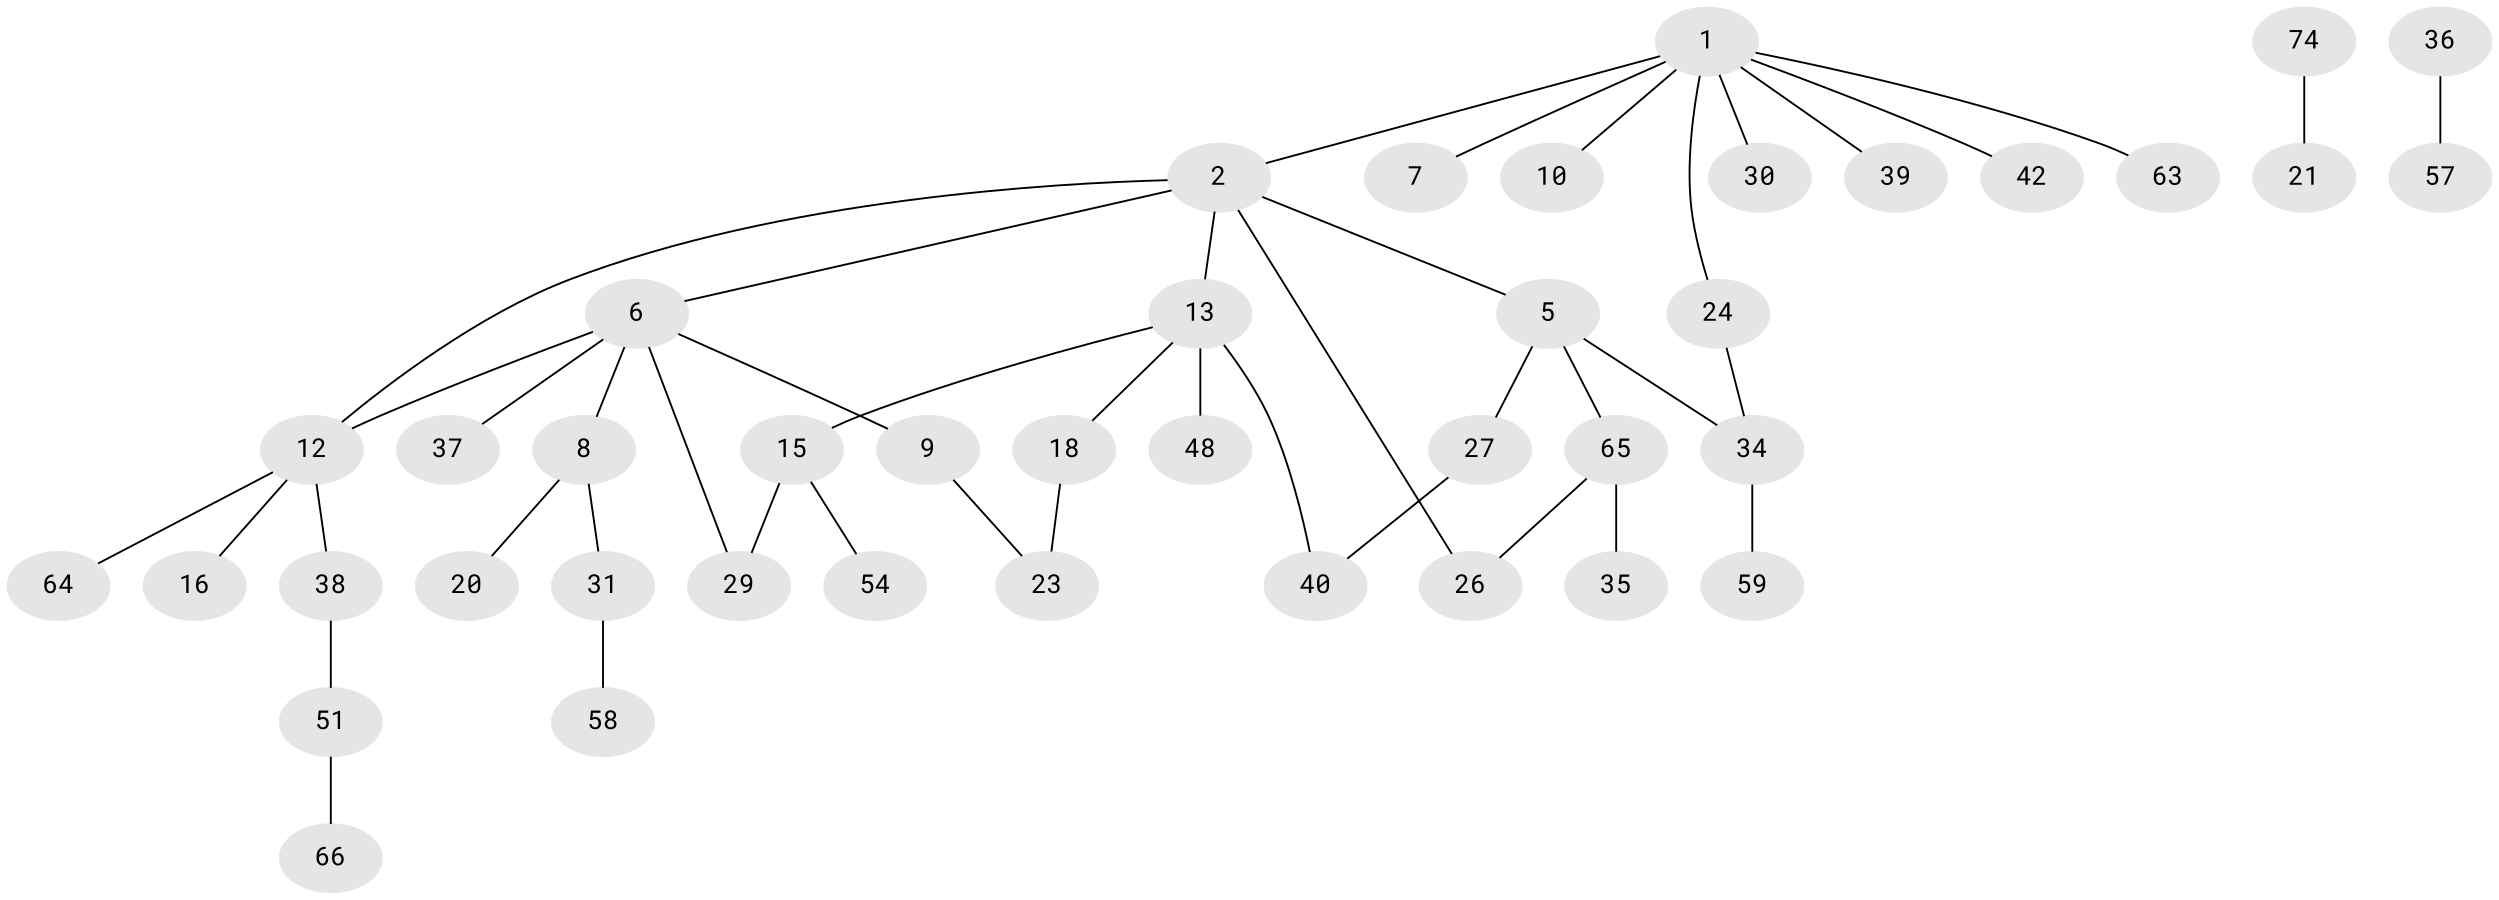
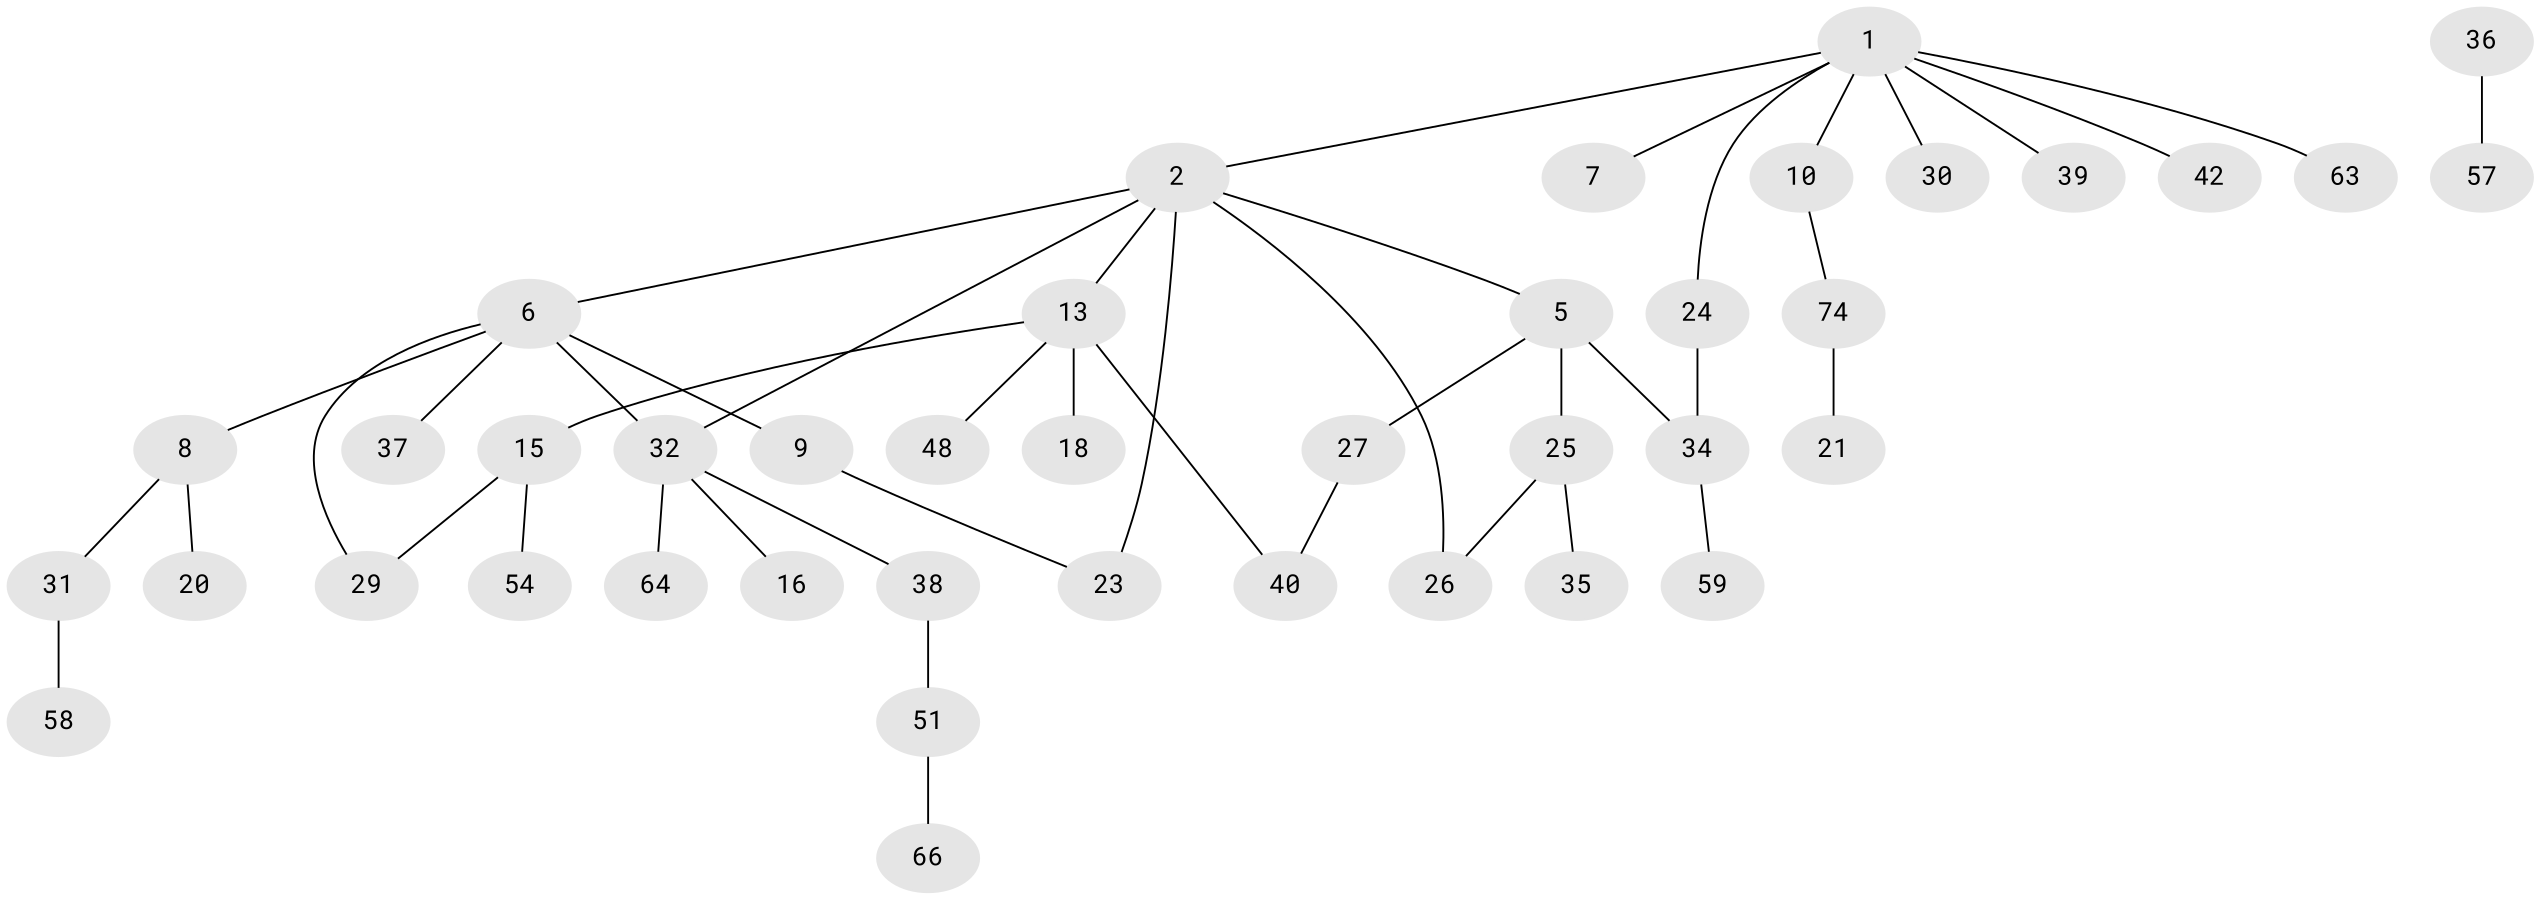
none -> (1817, 245)
(312, 450) -> (665, 450)
(1616, 450) -> (1561, 450)
(1056, 518) -> (1159, 384)
